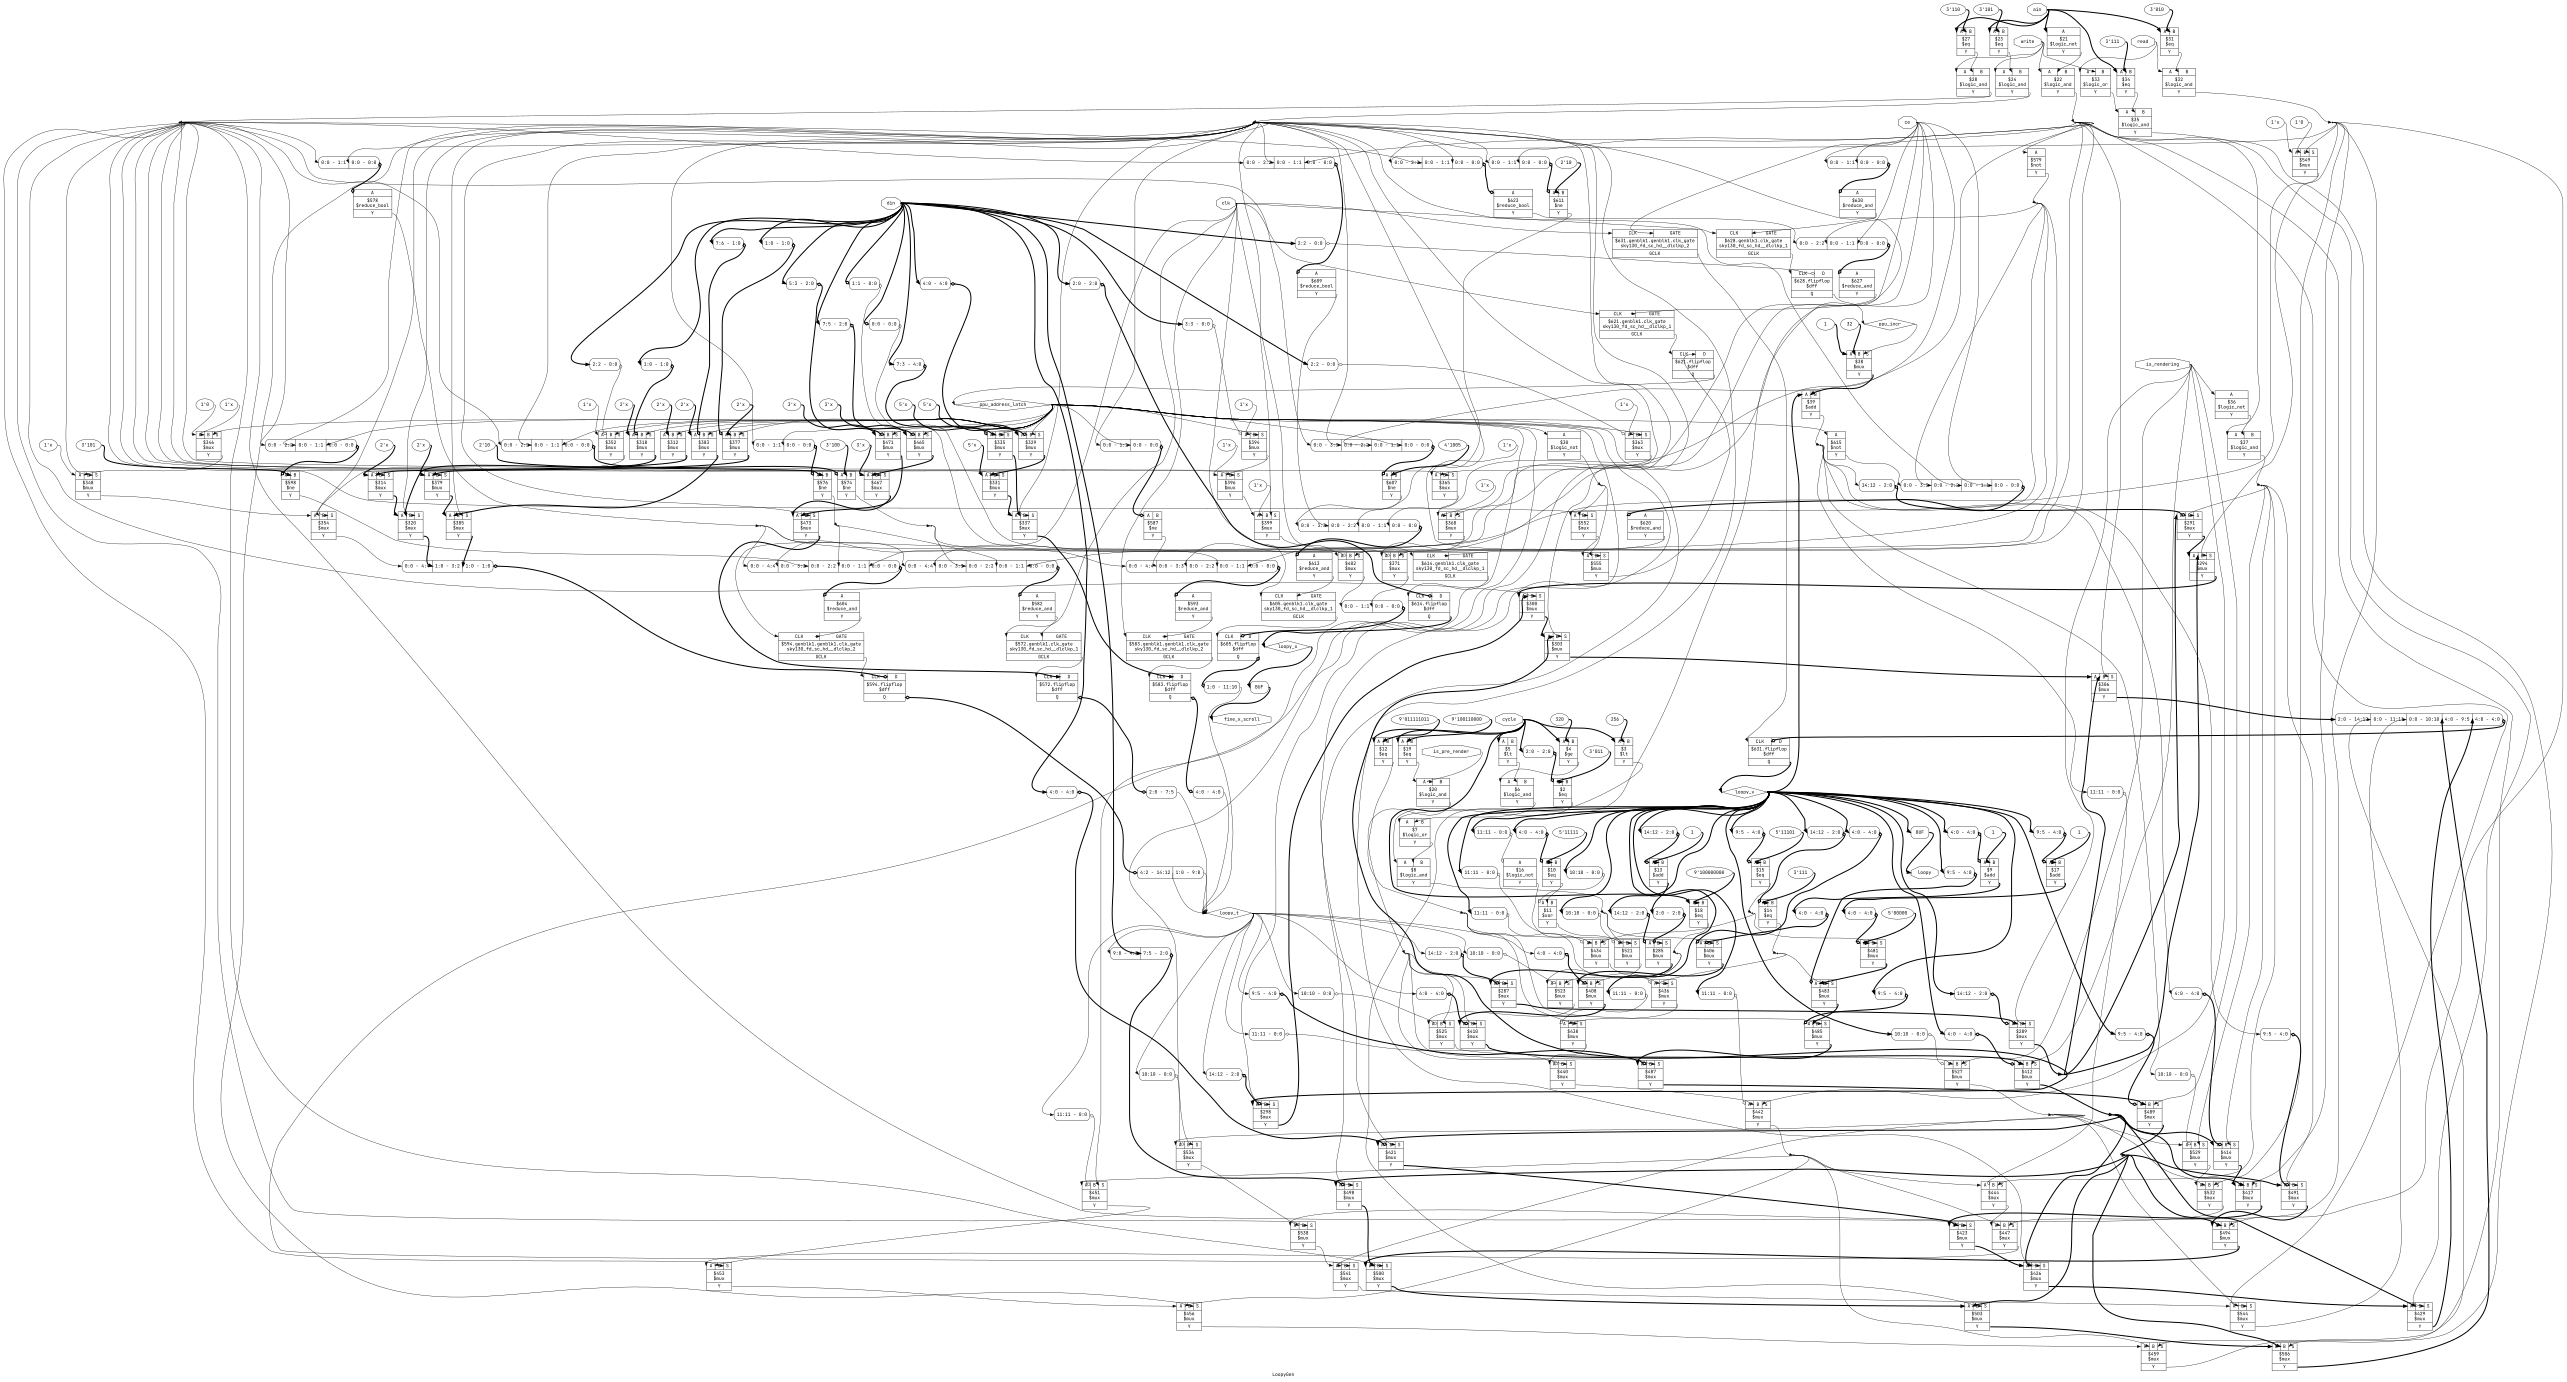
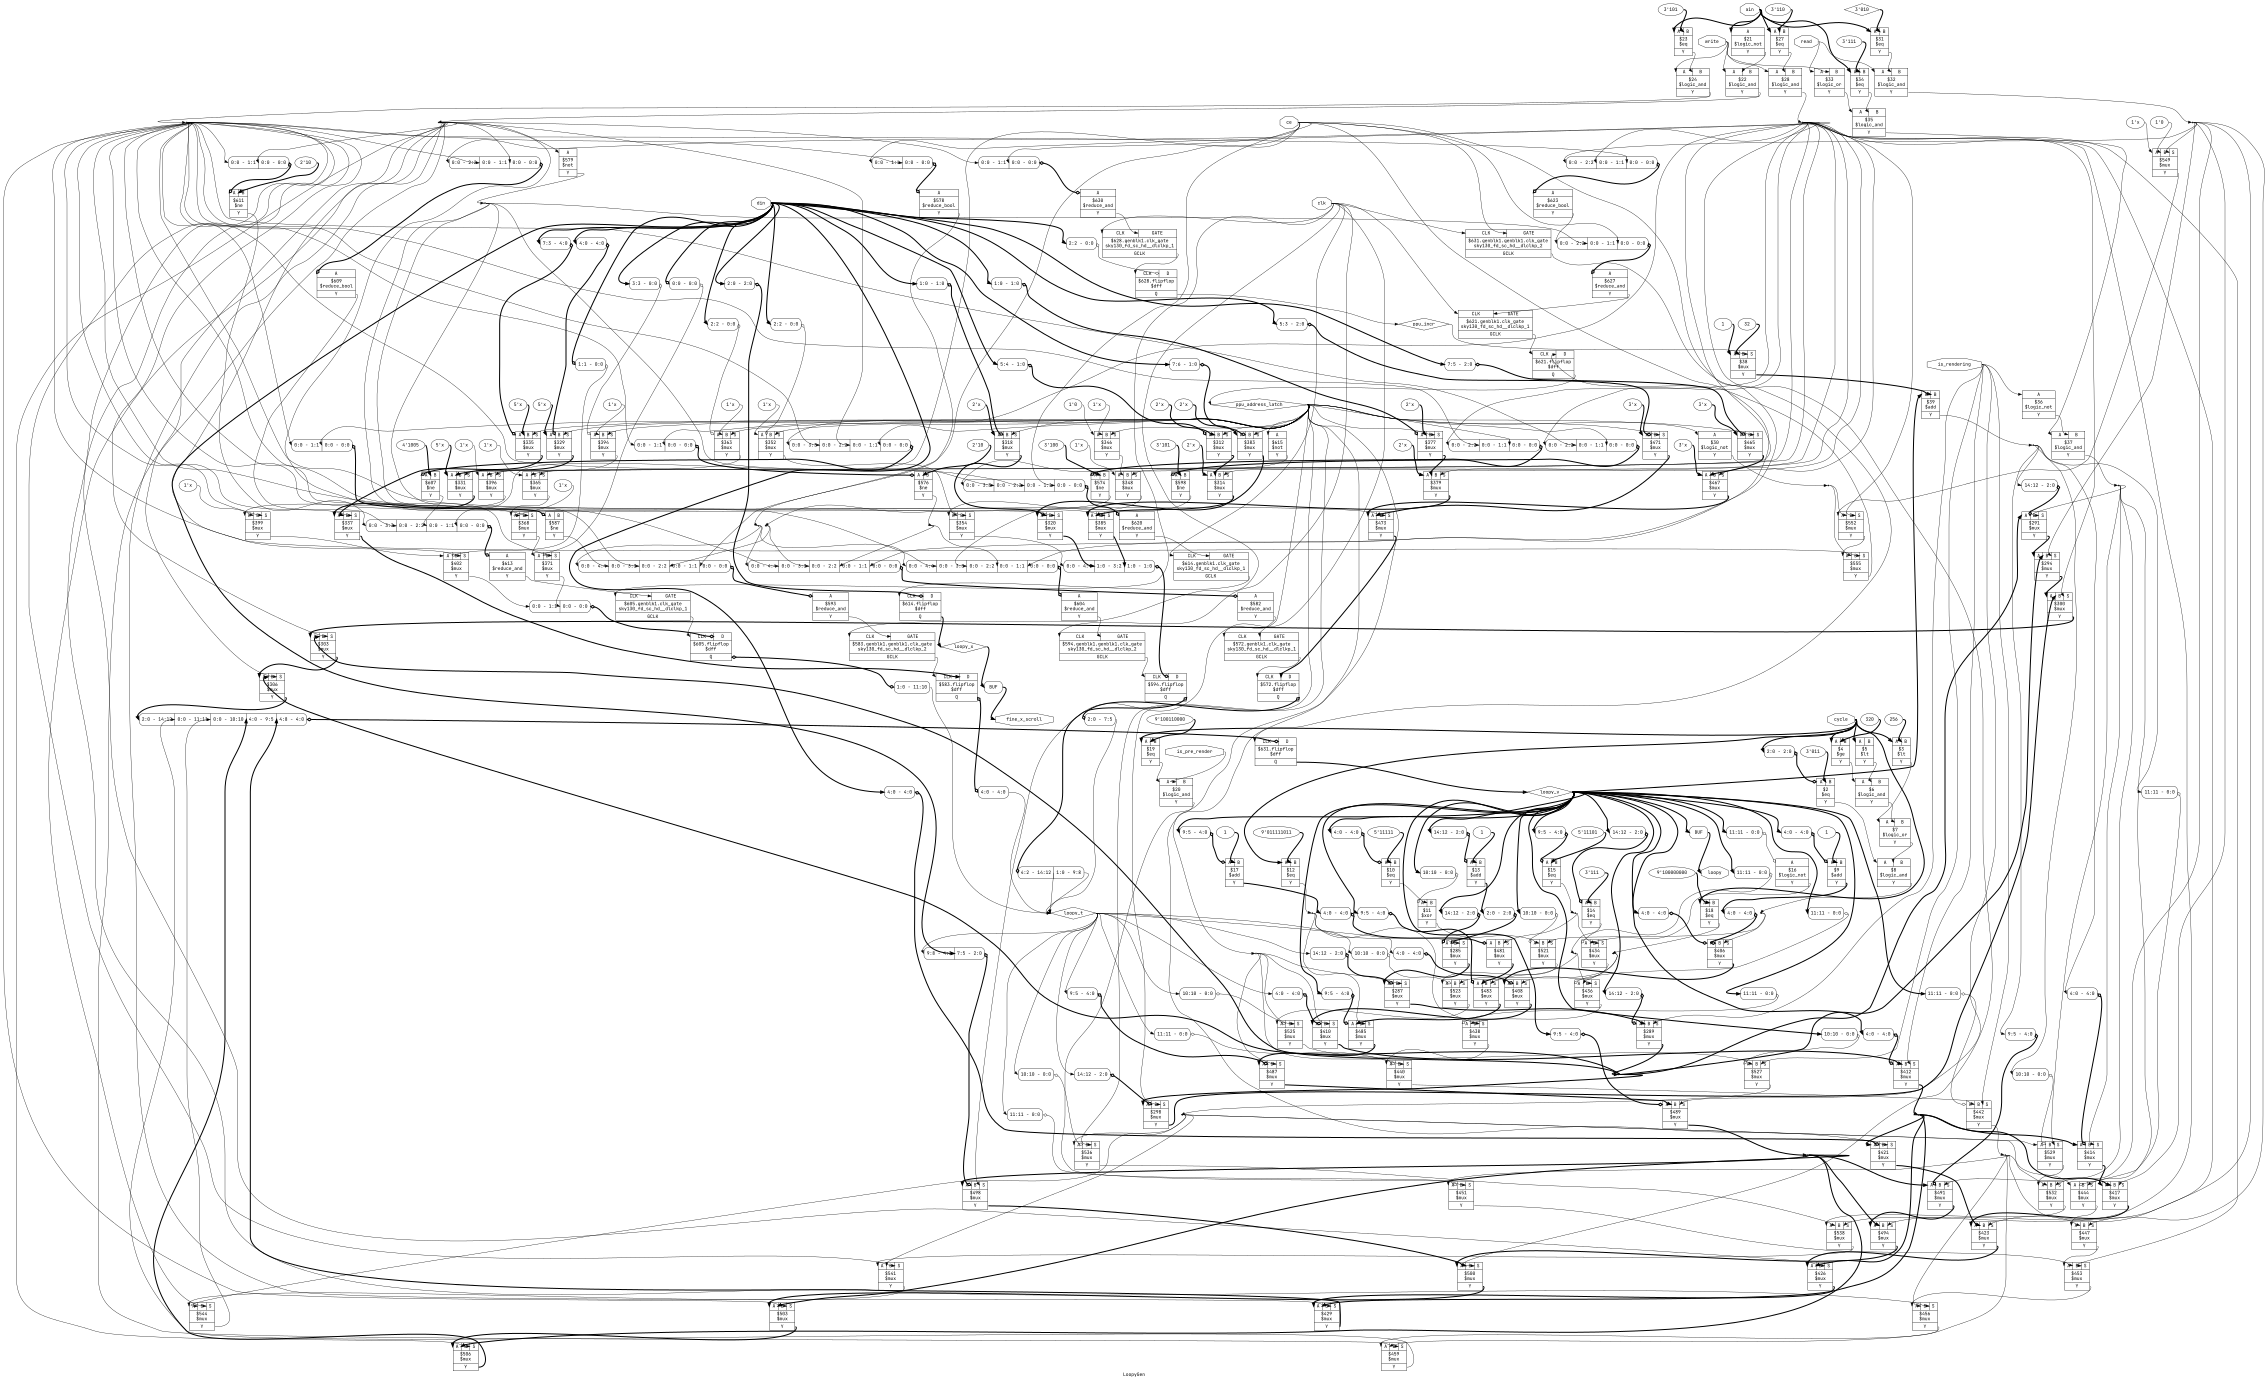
(2157, 10) -> (1862, 10)
none -> (1013, 364)
(1898, 913) -> none
